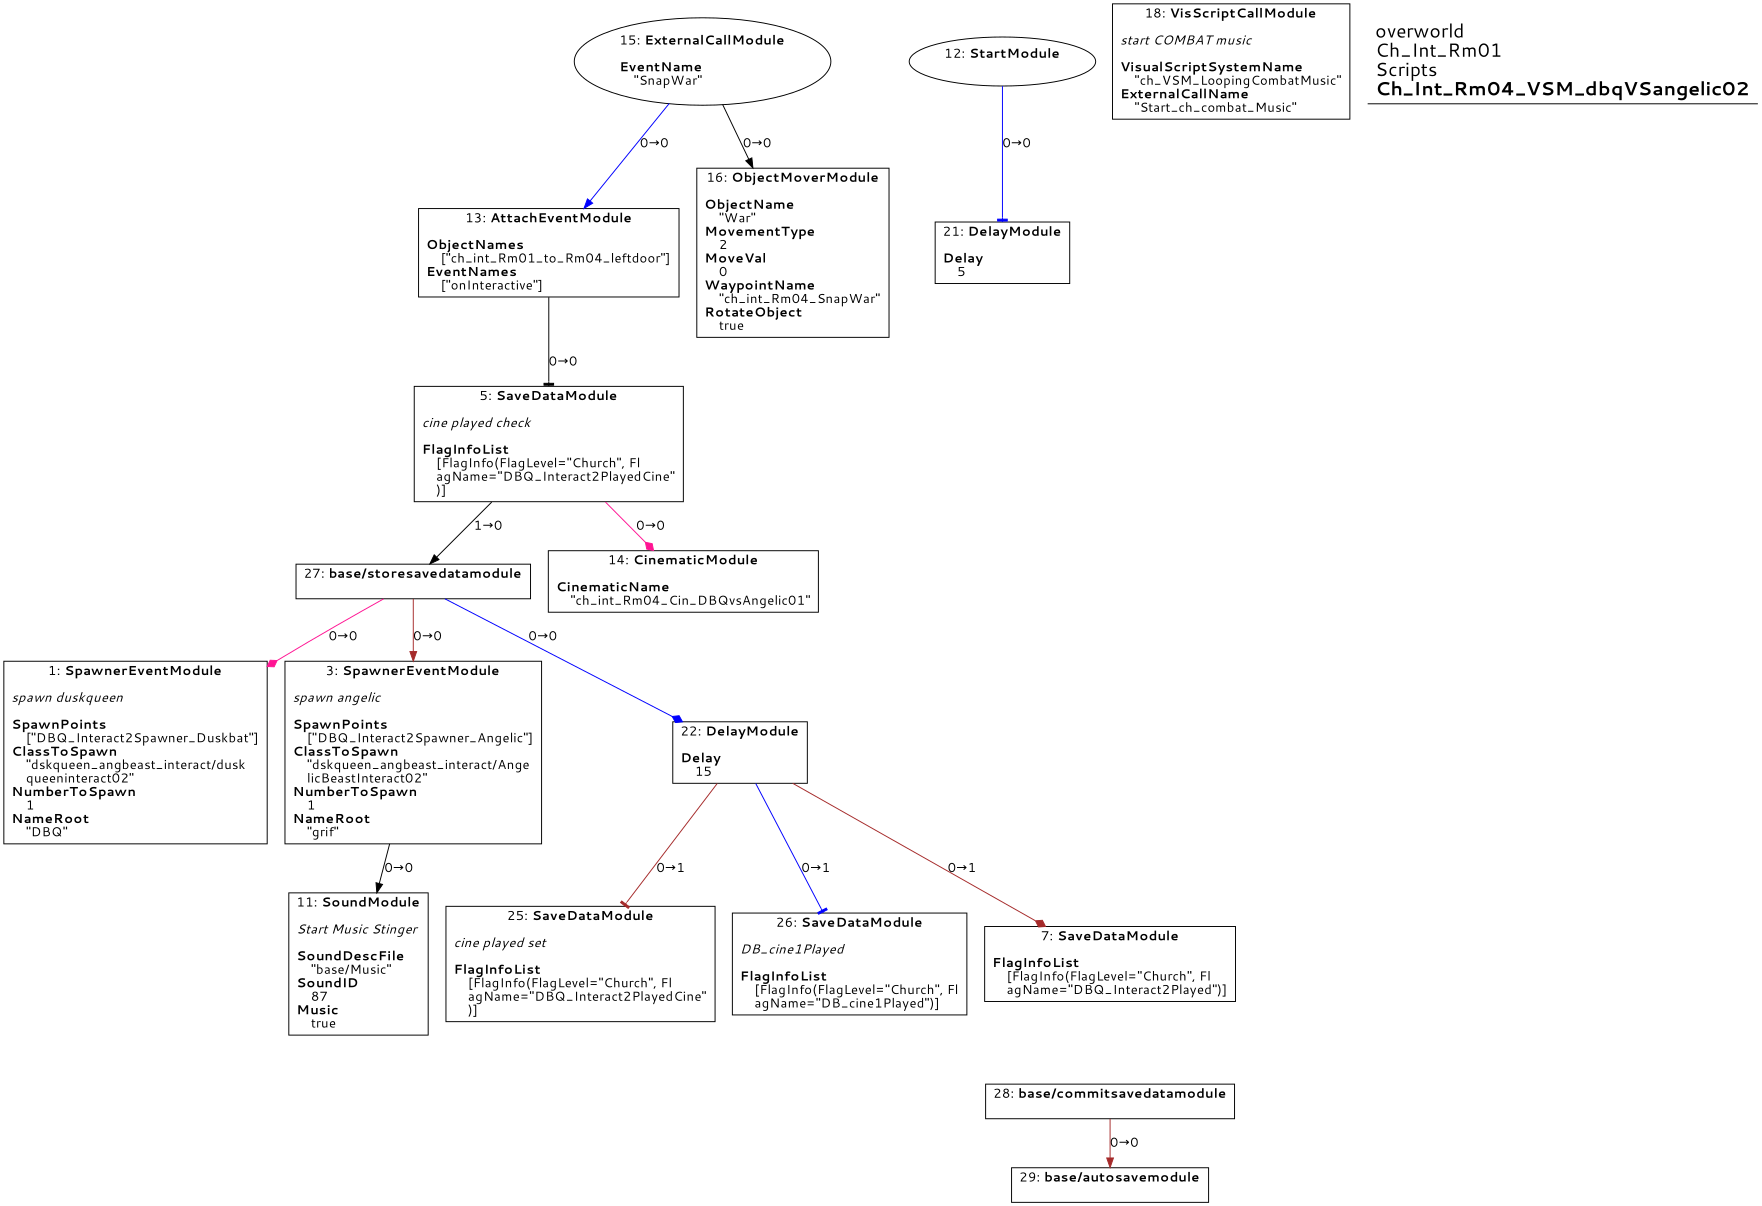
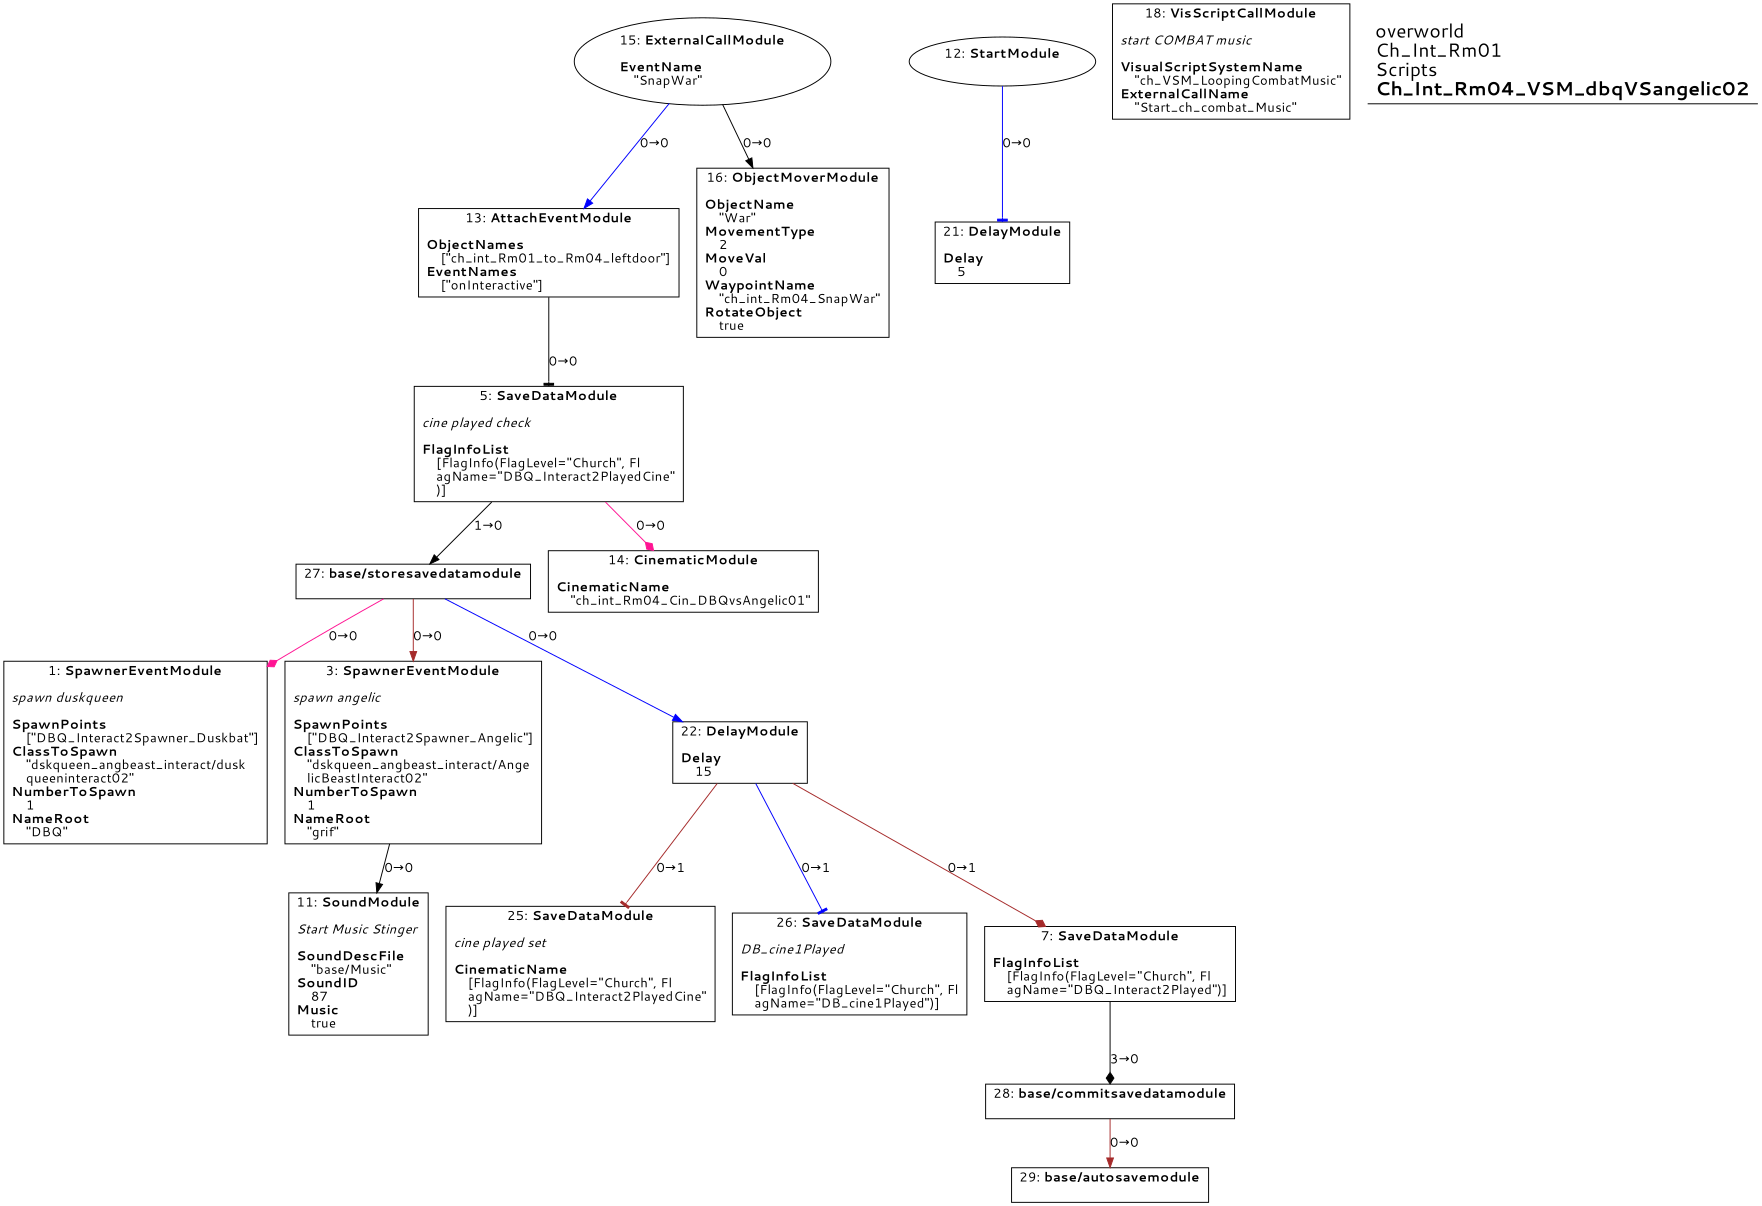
(559, 658) -> (559, 658)
(497, 970) -> (511, 970)
none -> (1110, 1037)
